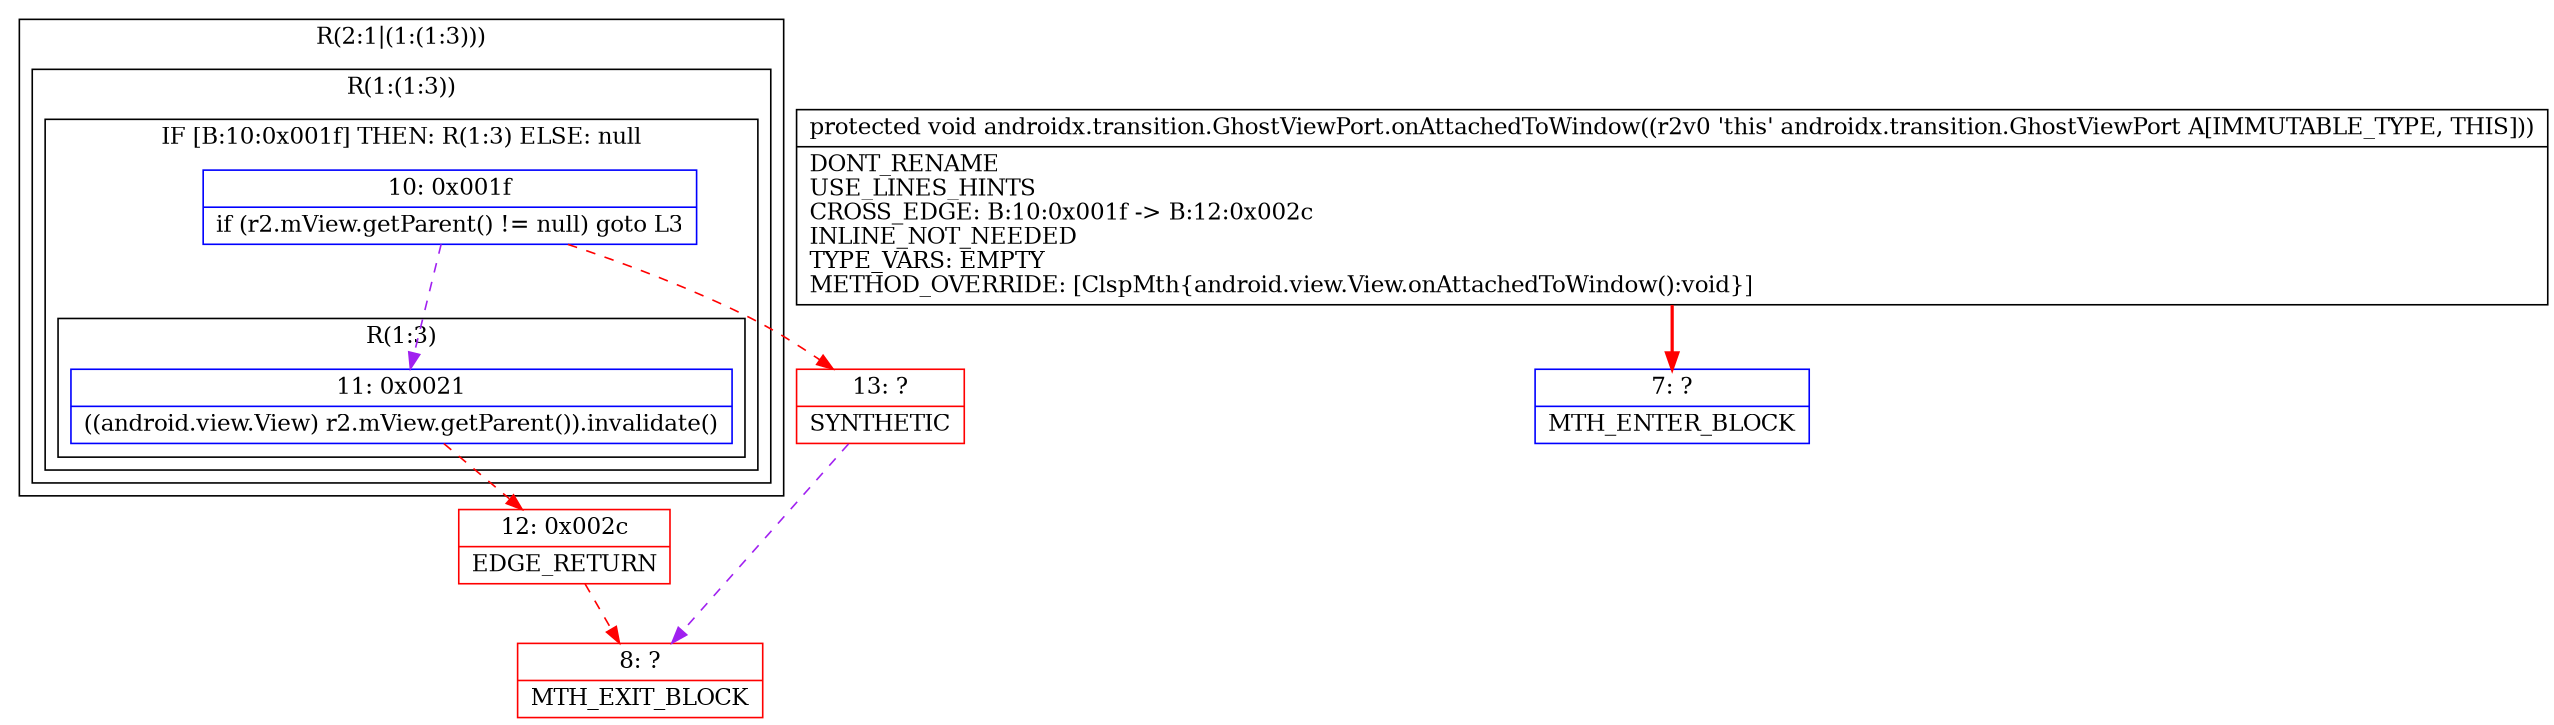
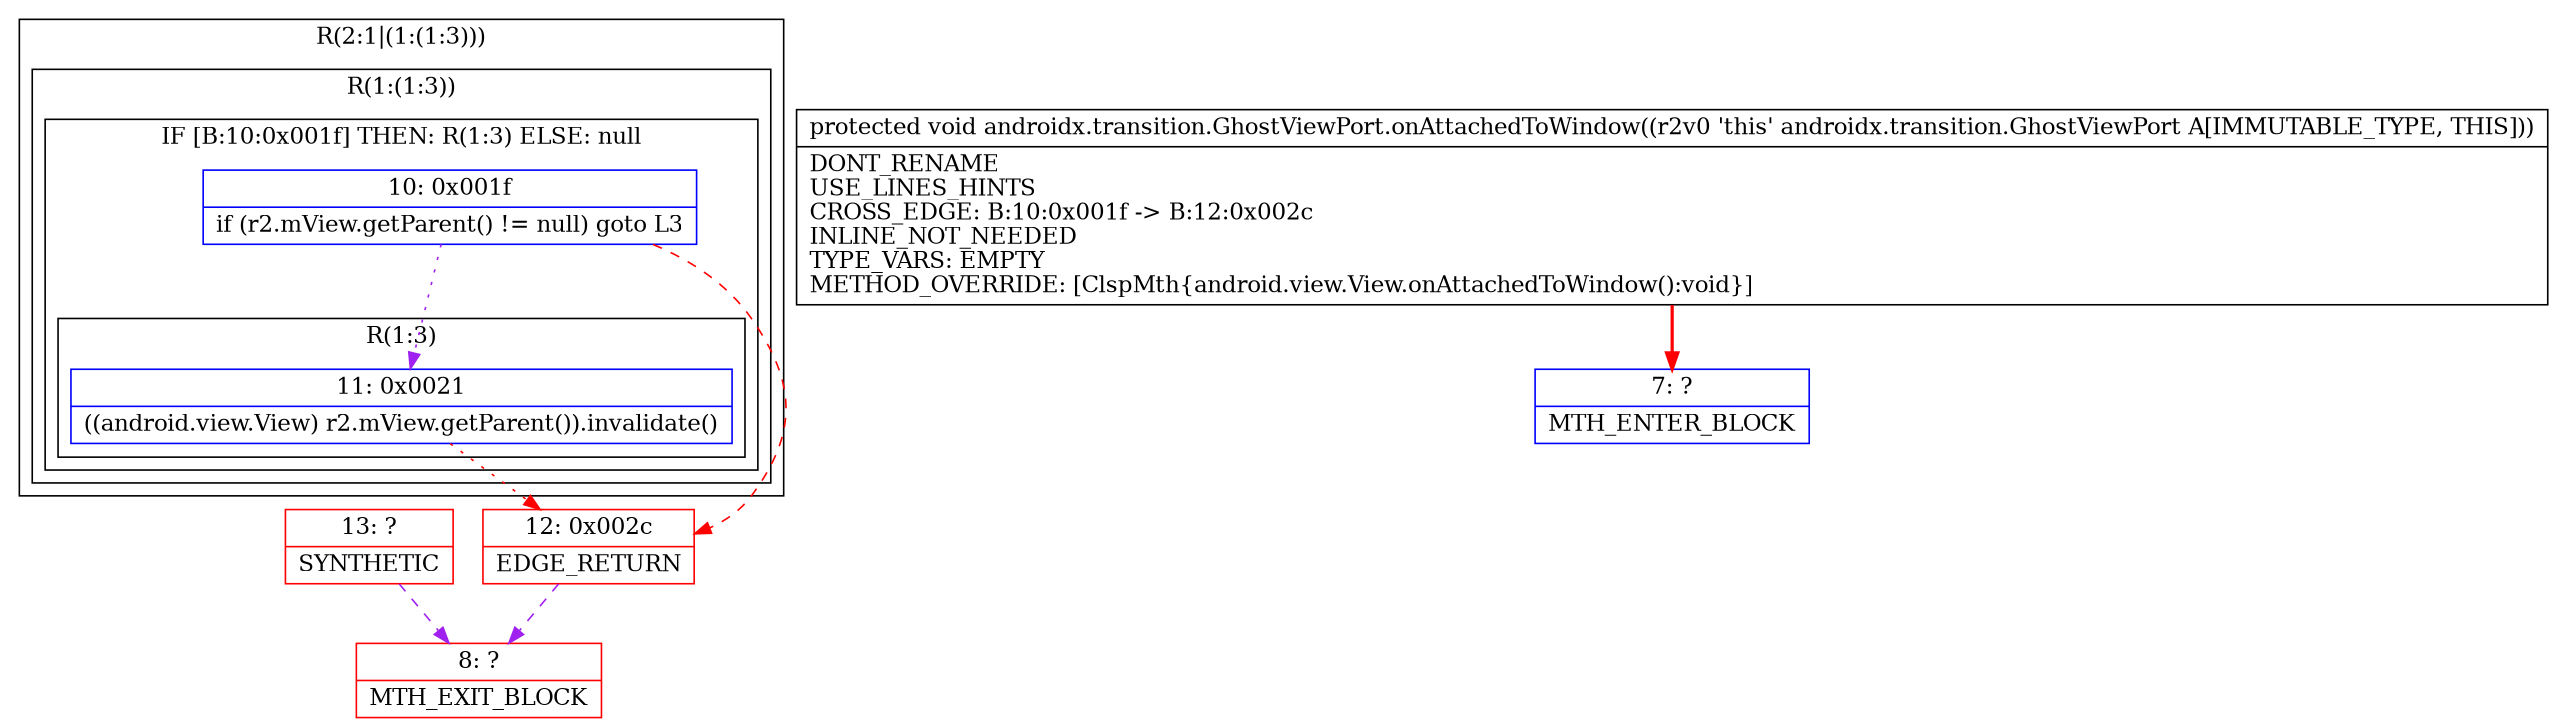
(698, 294) -> (743, 308)
(428, 299) -> (428, 299)
(477, 471) -> (488, 472)
(598, 607) -> (539, 607)
